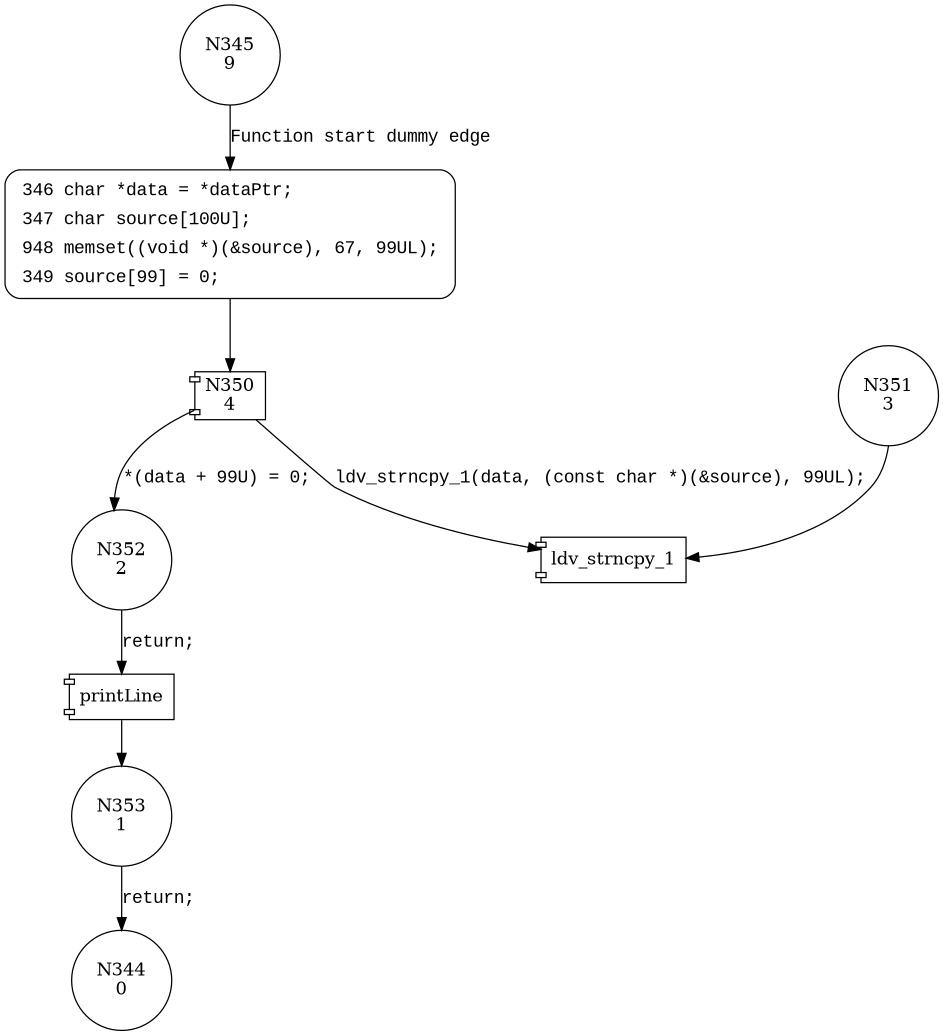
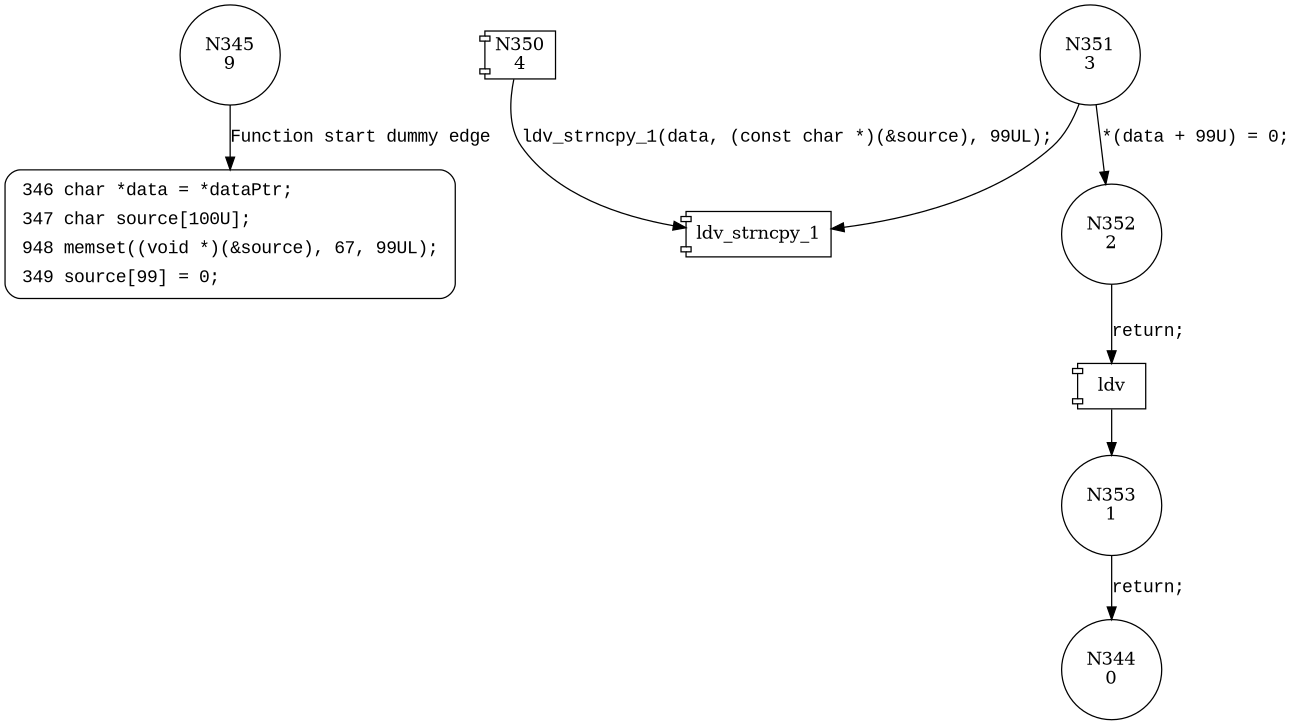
(230, 329) -> none
(142, 444) -> (1100, 138)
(122, 697) -> (1112, 386)
